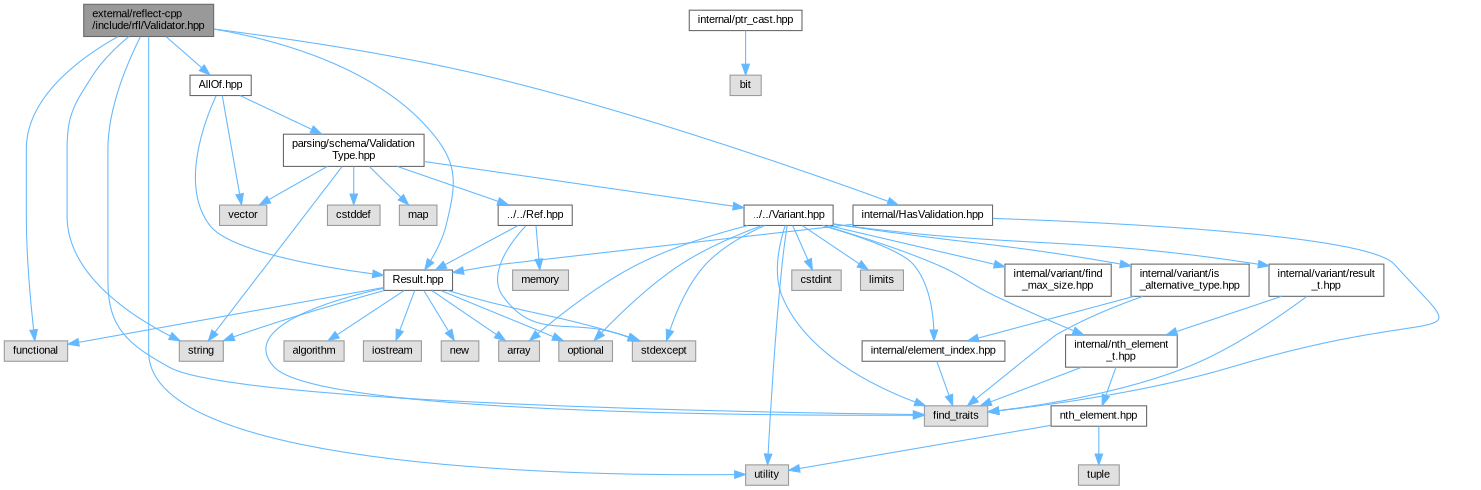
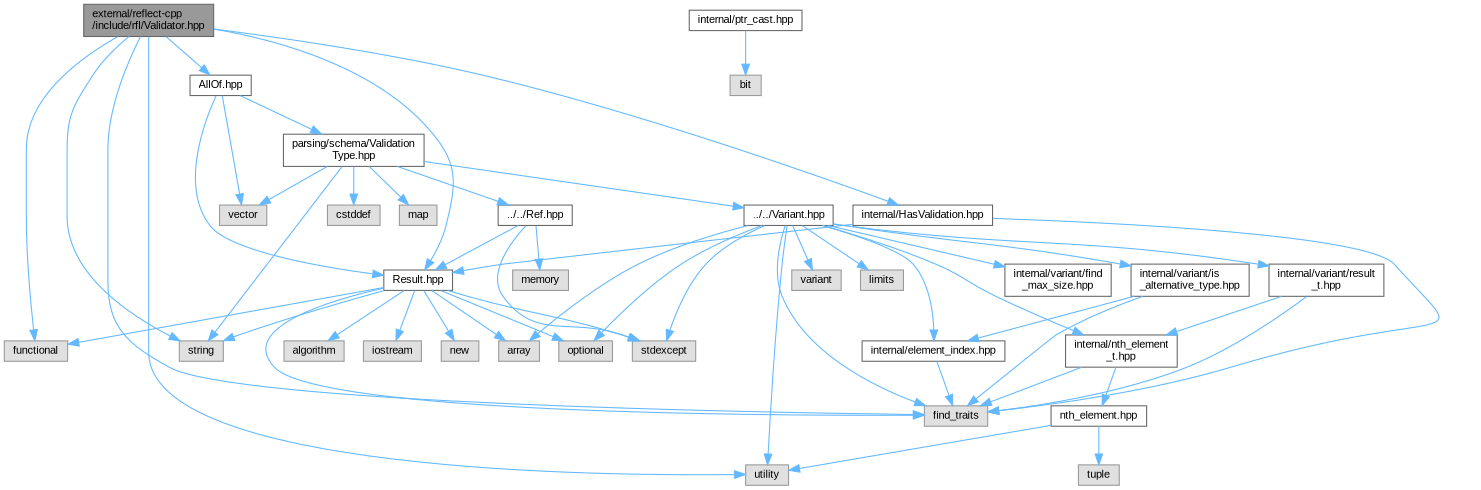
(816, 280) -> (816, 280)
